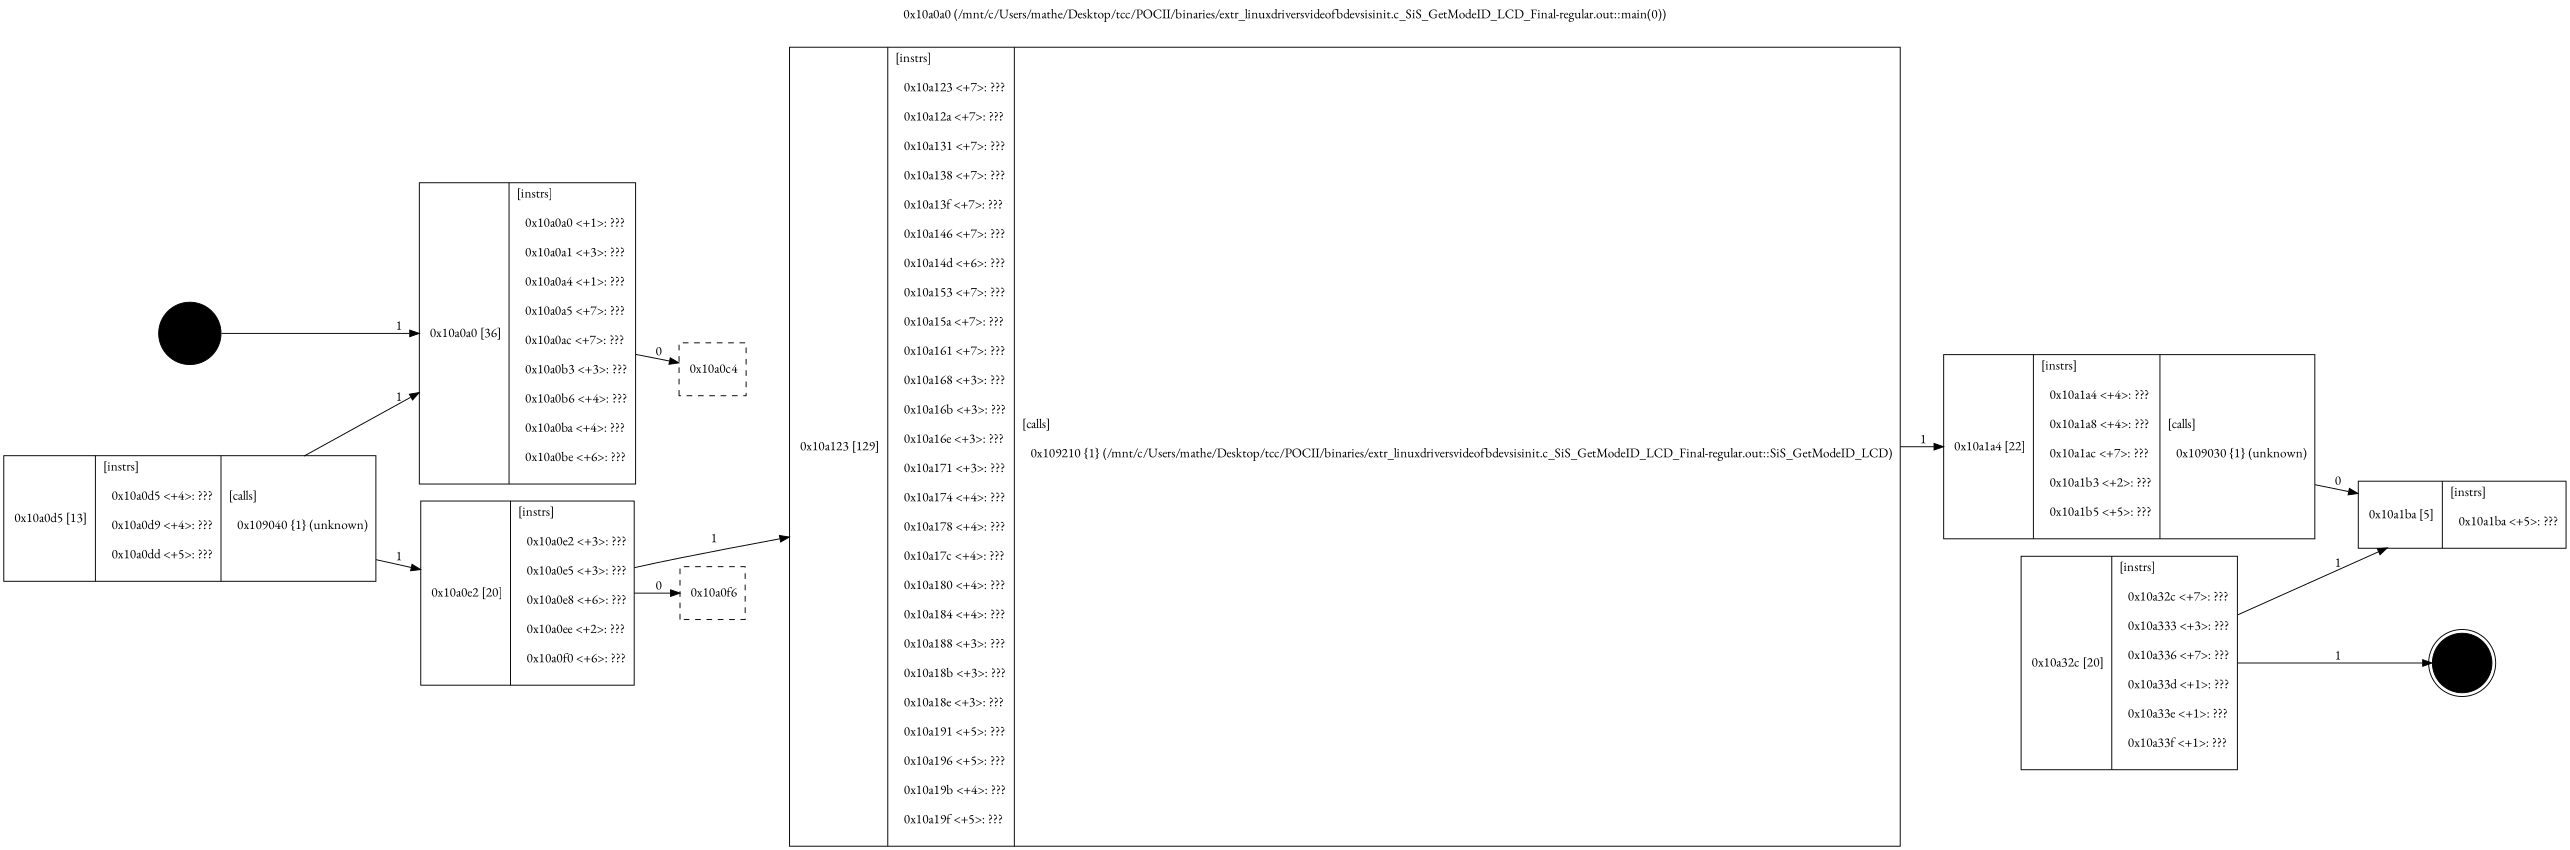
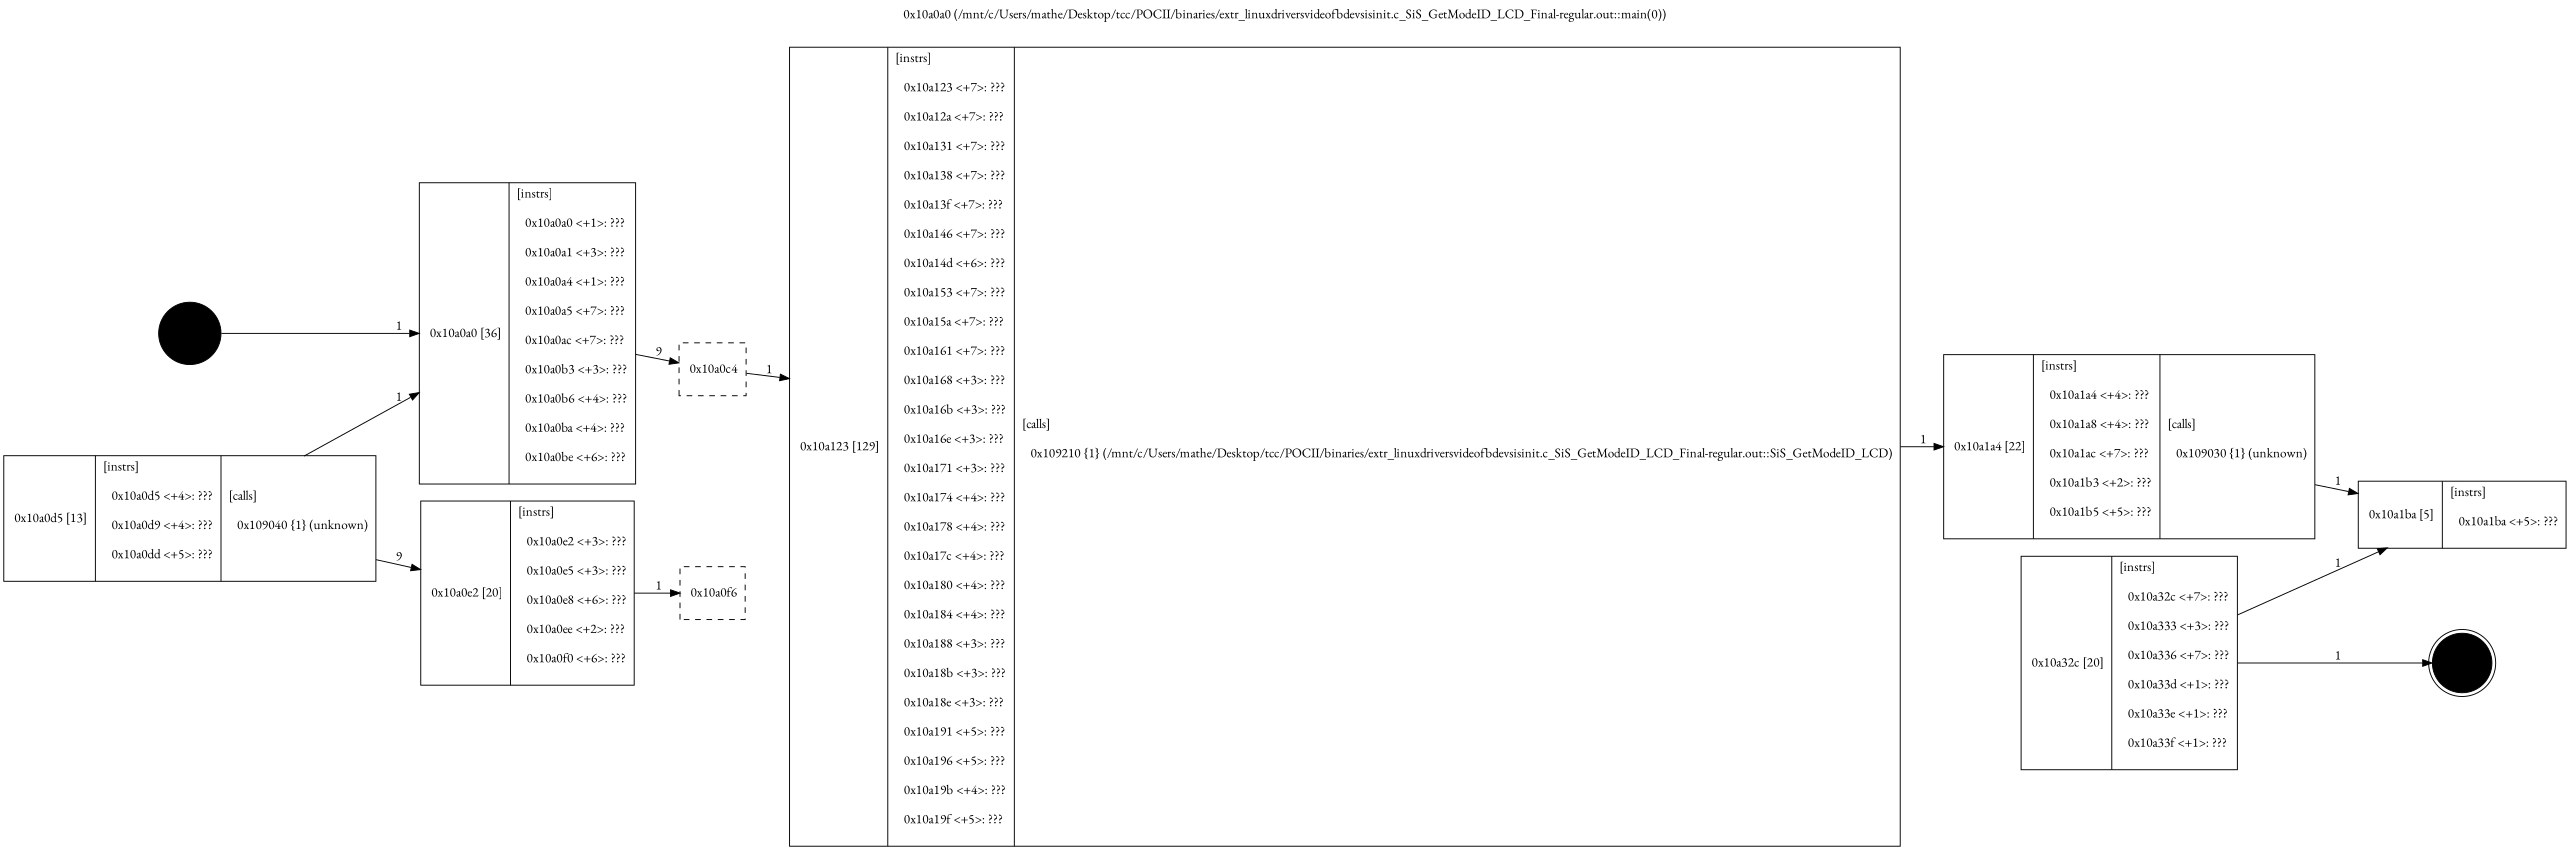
(657, 352) -> (657, 352)
(2337, 481) -> (2337, 481)
(707, 553) -> (763, 375)
(398, 557) -> (398, 557)
(657, 586) -> (657, 586)
